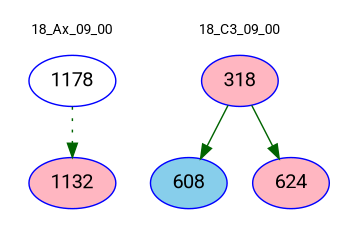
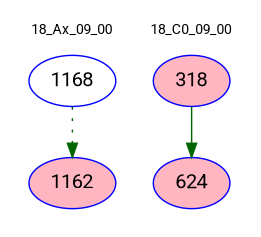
(240, 31) -> (192, 31)
(72, 81) -> (72, 81)
(72, 183) -> (72, 183)
(189, 183) -> none
